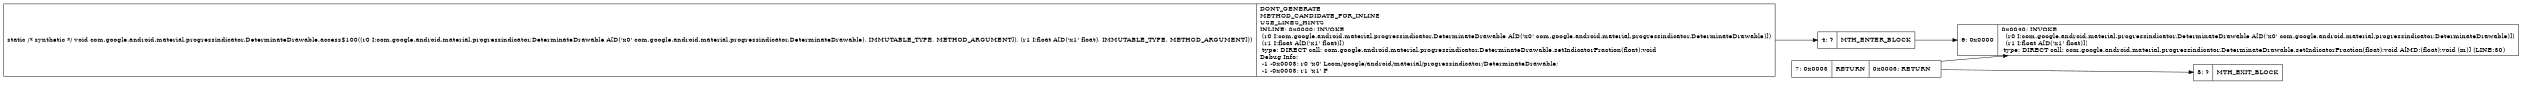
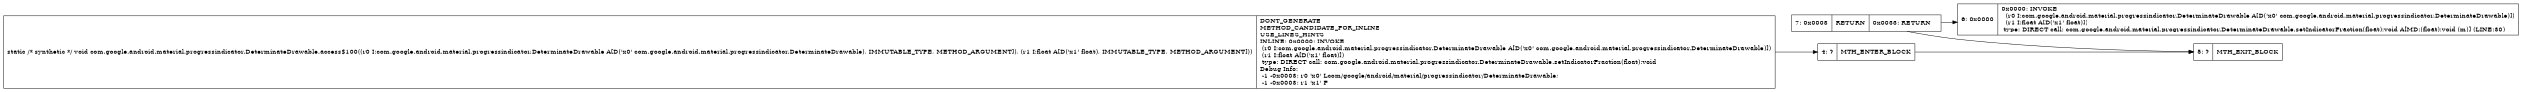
(2032, 30) -> (2032, 9)
(1934, 40) -> (2052, 52)
(1905, 69) -> (1905, 23)
